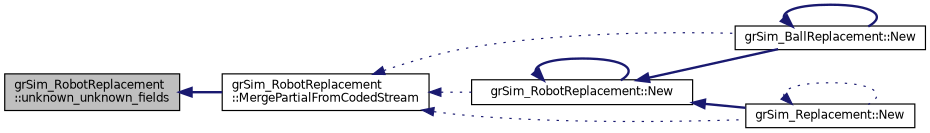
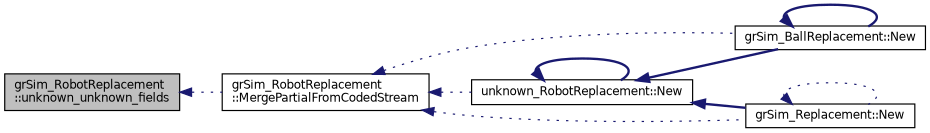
(207, 92) -> (207, 92)
(582, 92) -> (582, 92)
